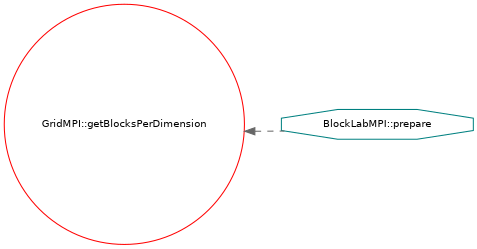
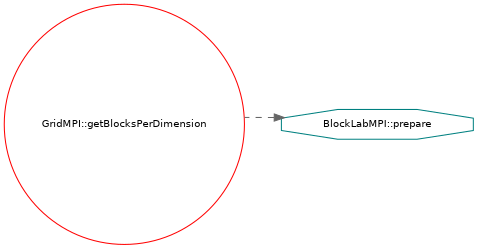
(270, 131) -> (259, 117)
